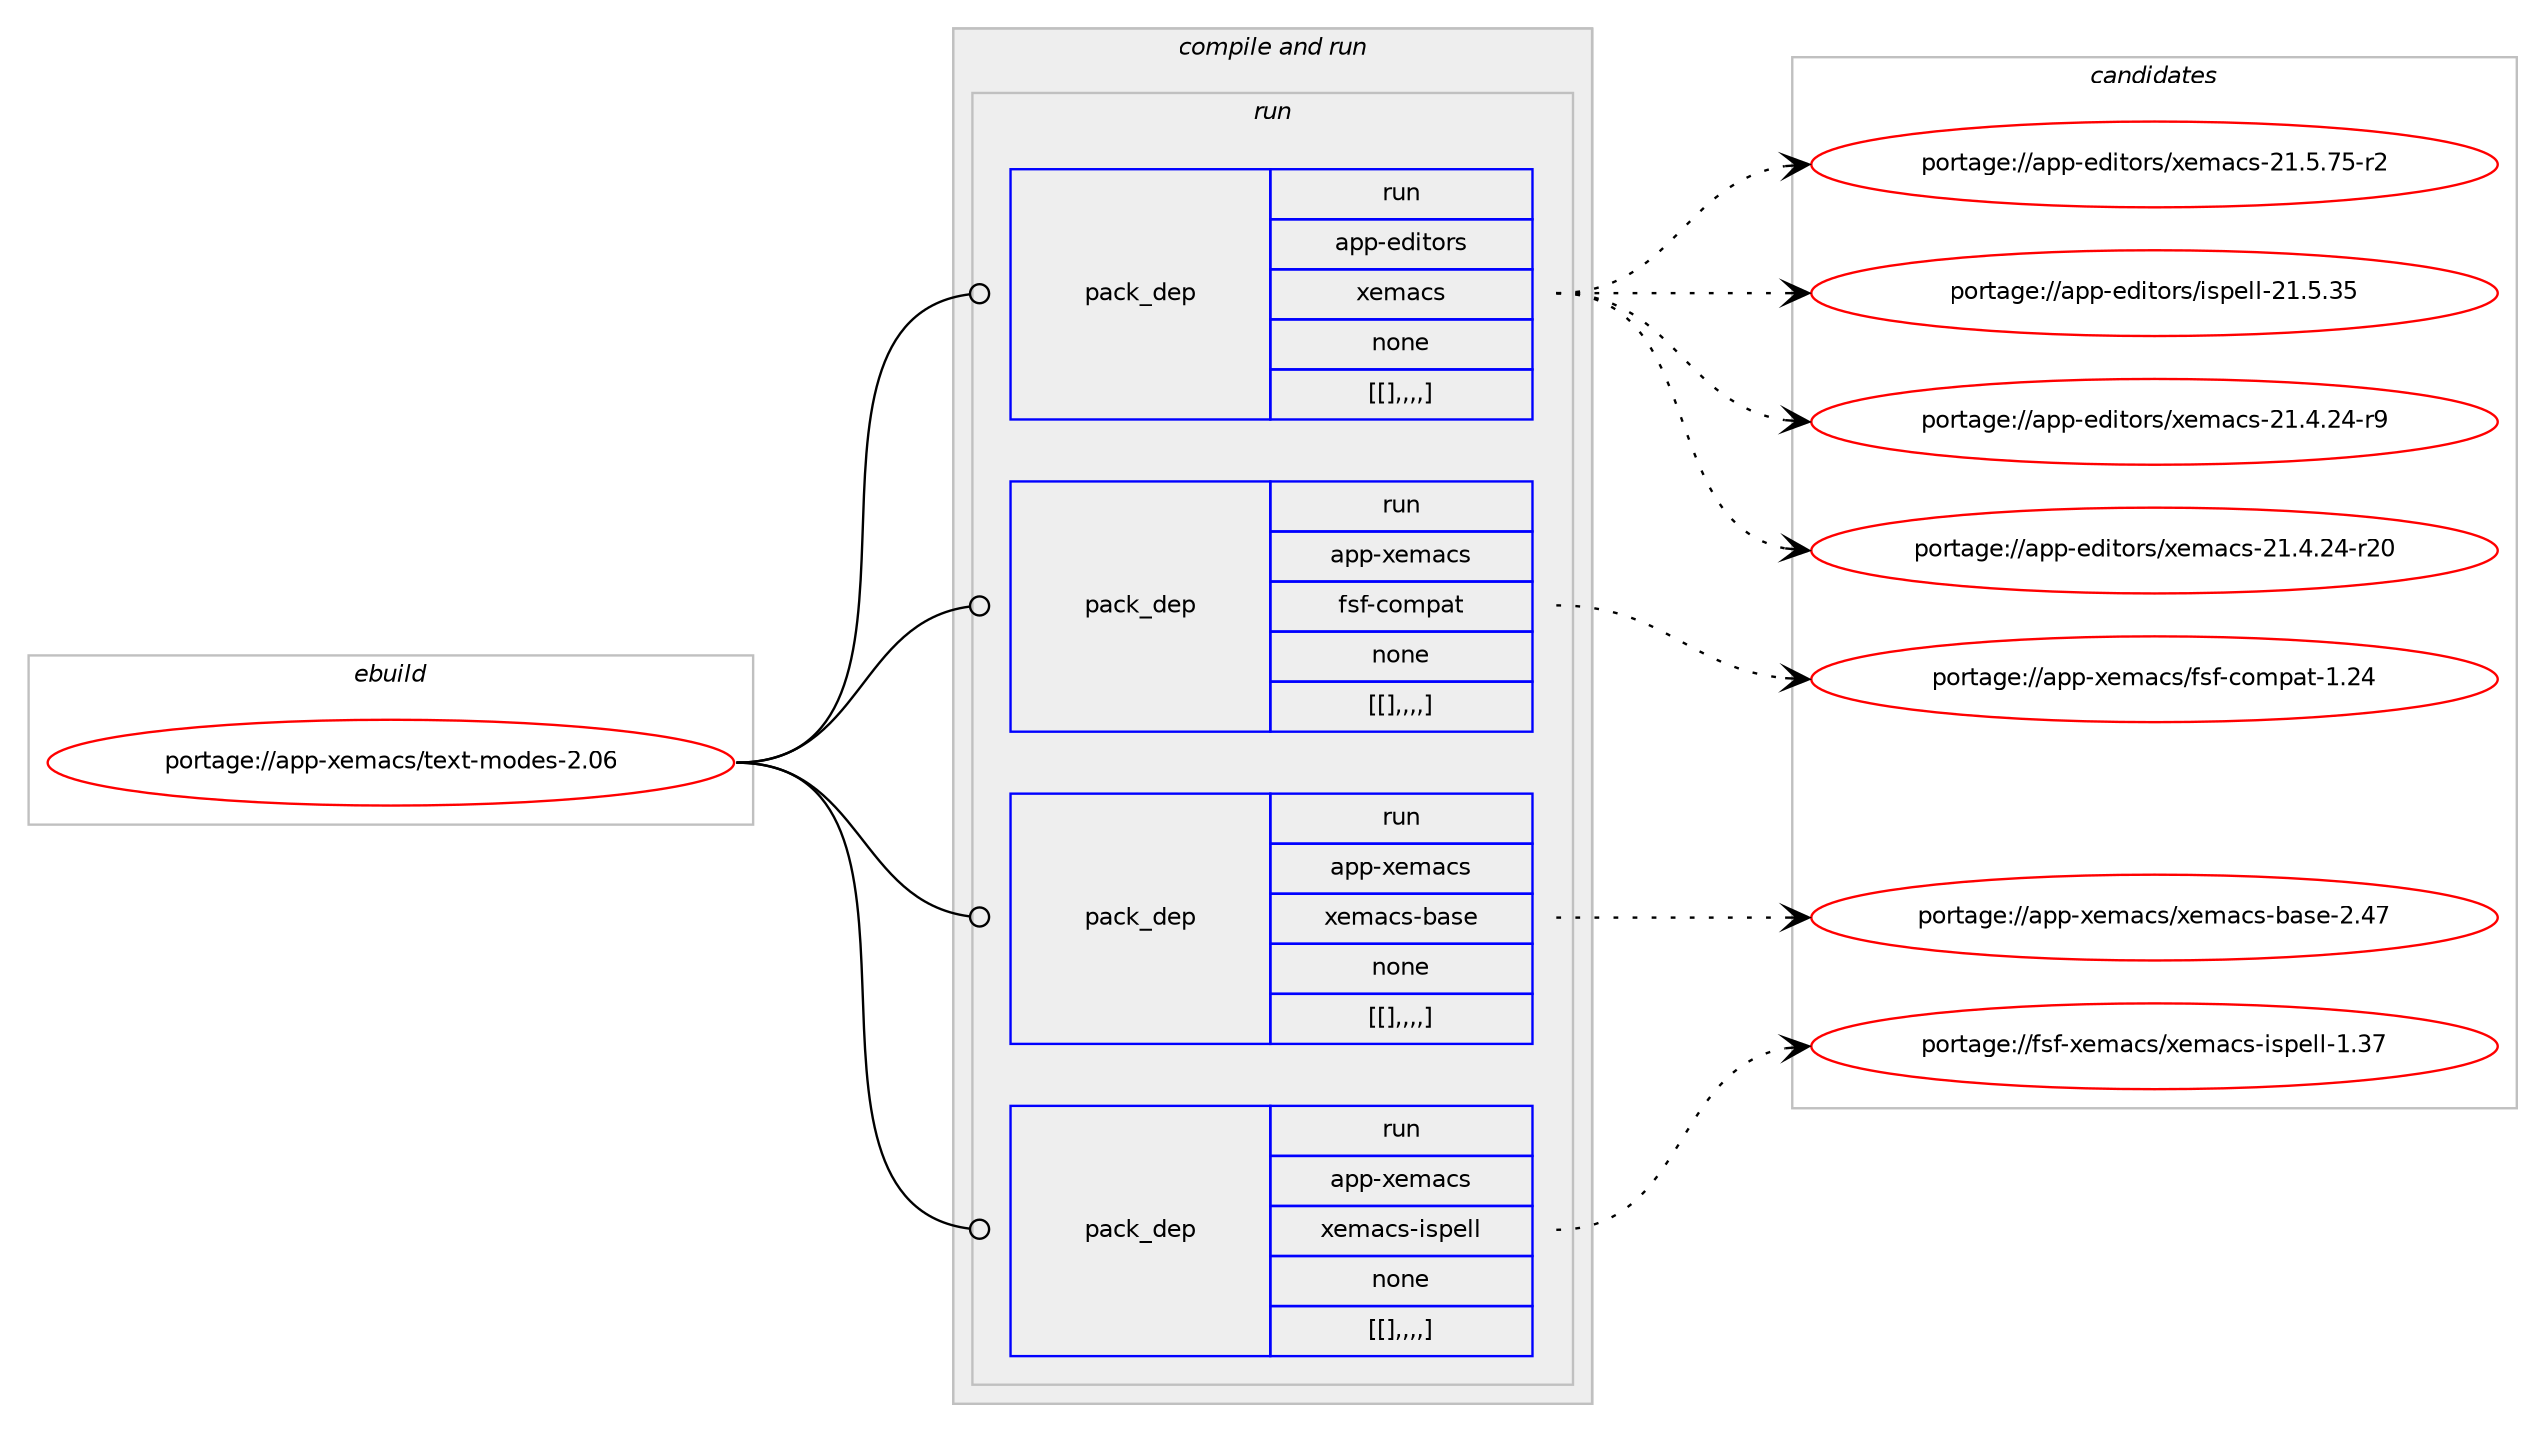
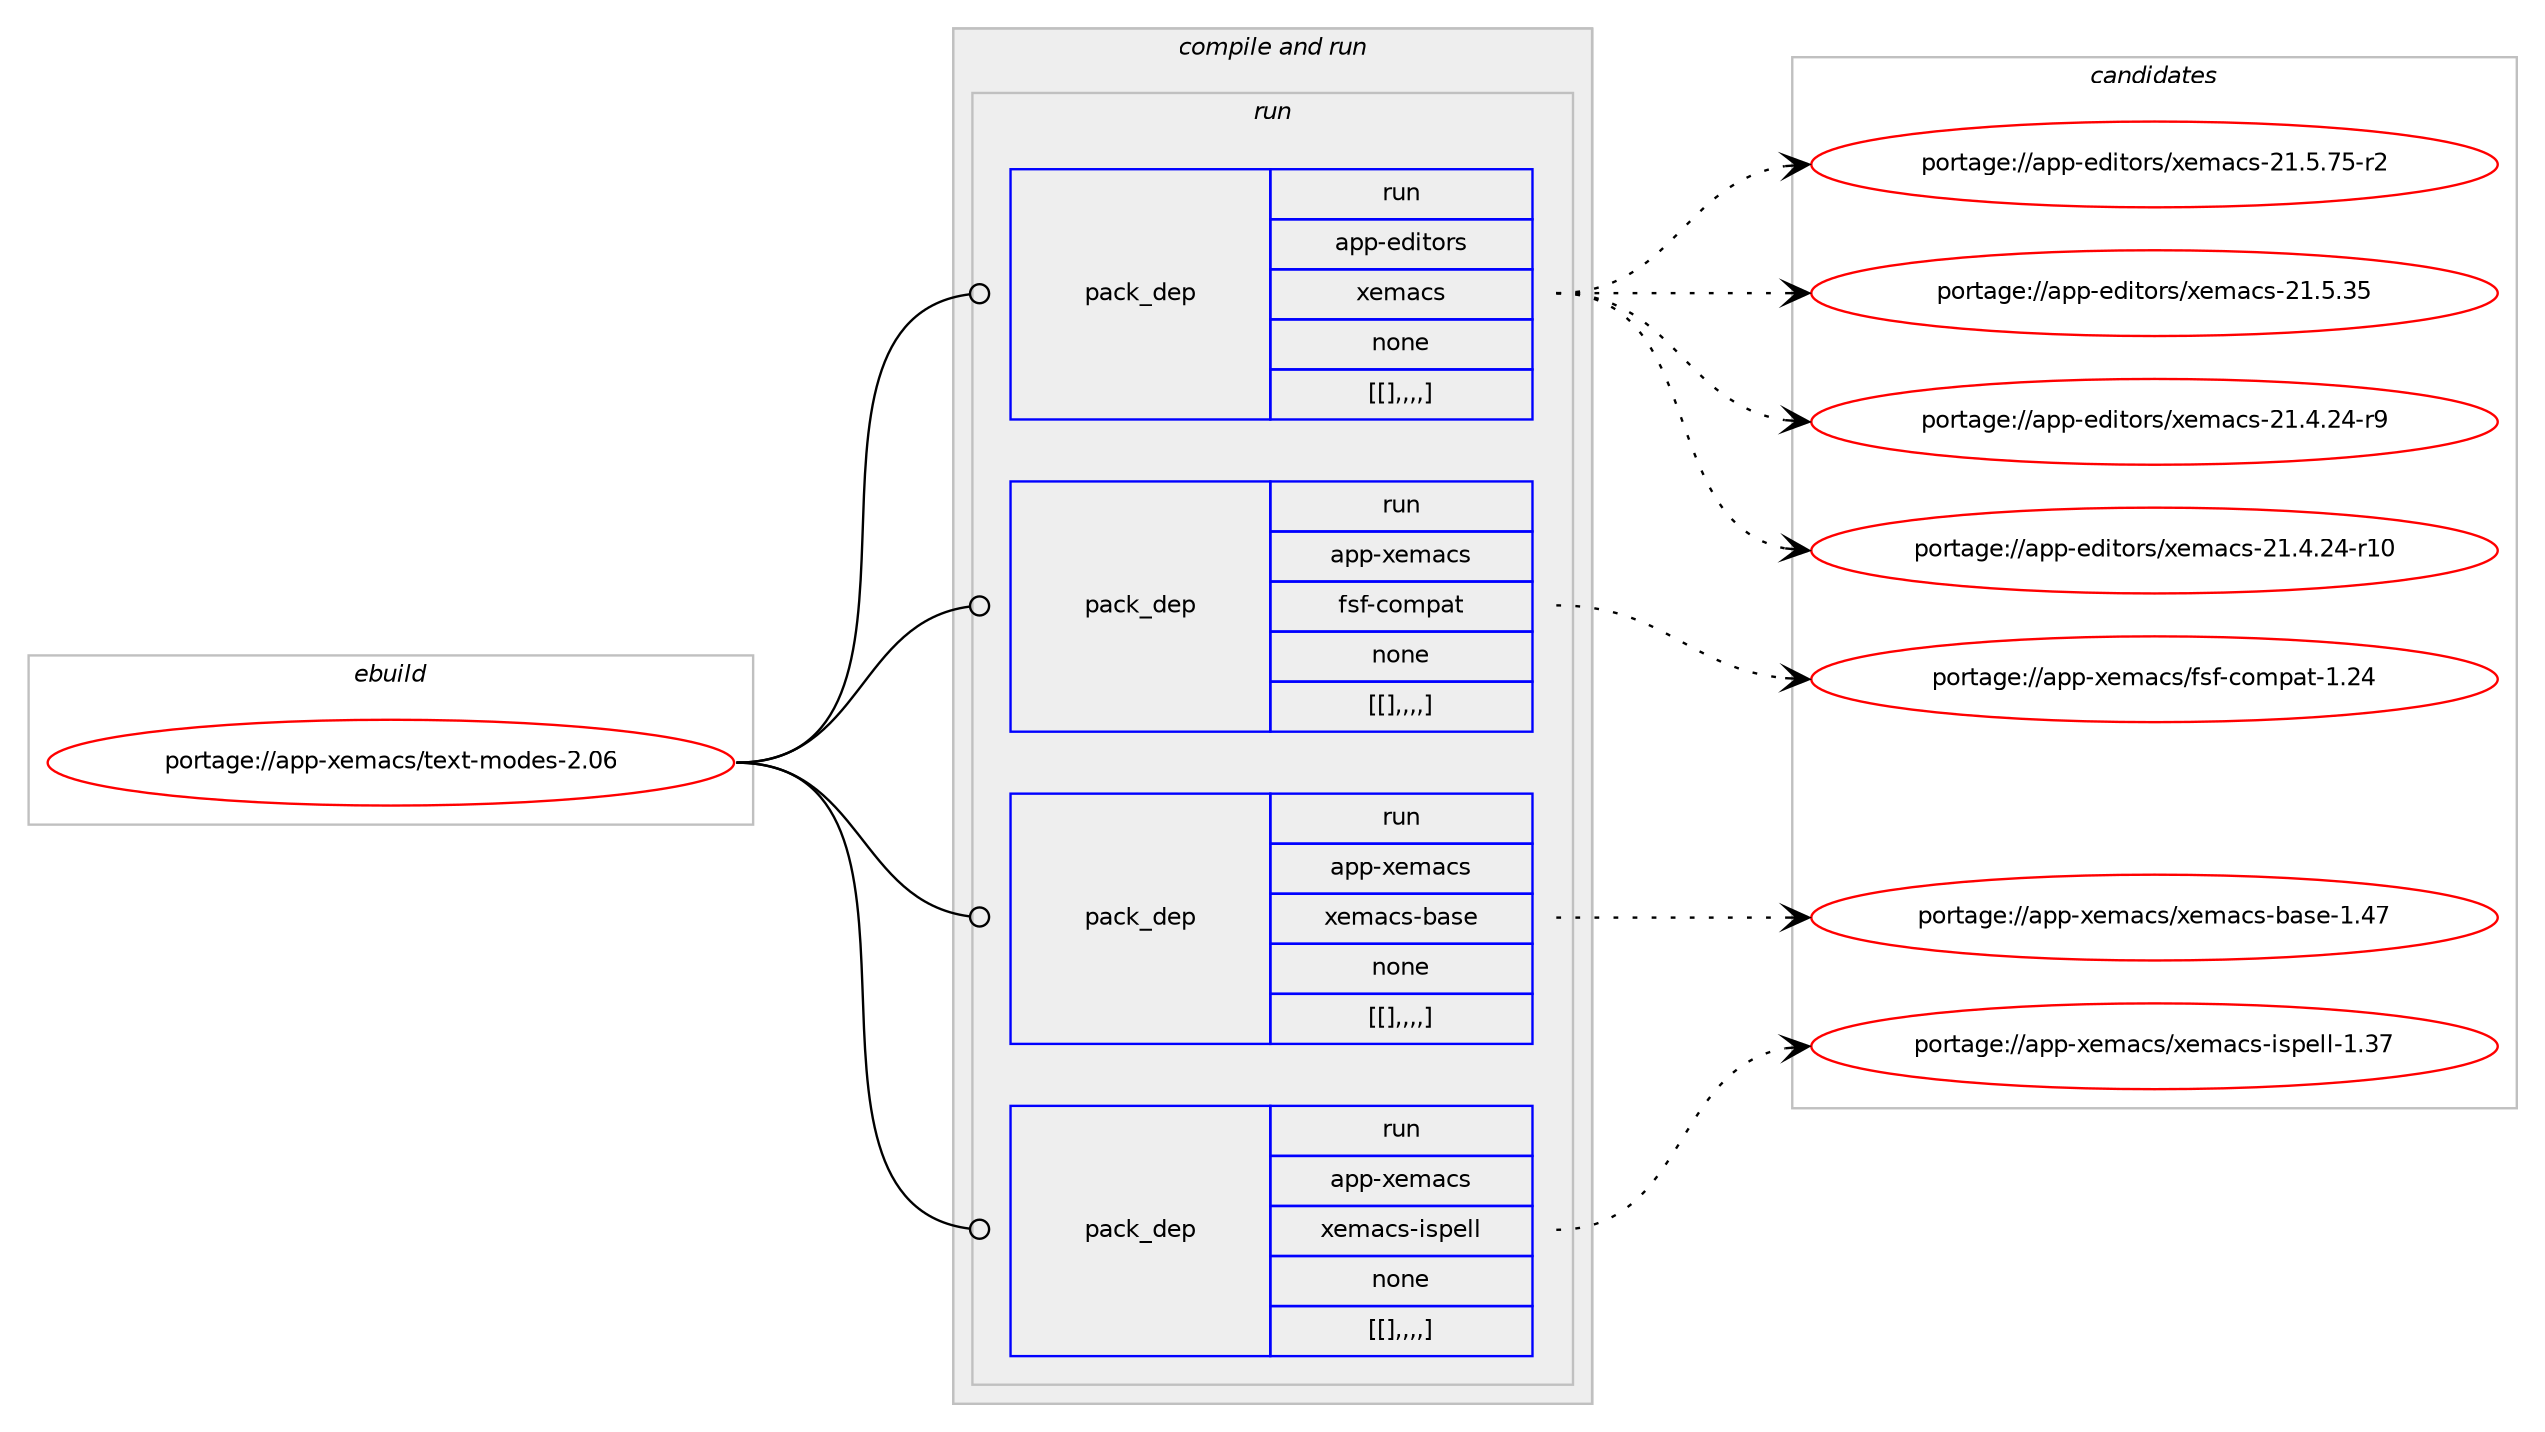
(2155, 293) -> (2155, 293)
(2155, 551) -> (2155, 551)
(2155, 918) -> (2155, 918)
(2155, 1046) -> (2155, 1046)
